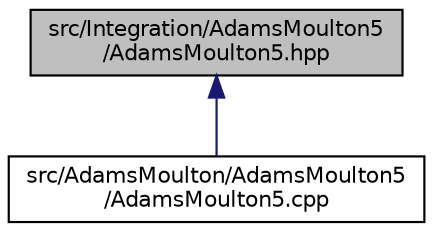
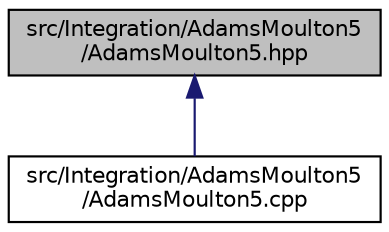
(217, 189) -> (195, 189)
